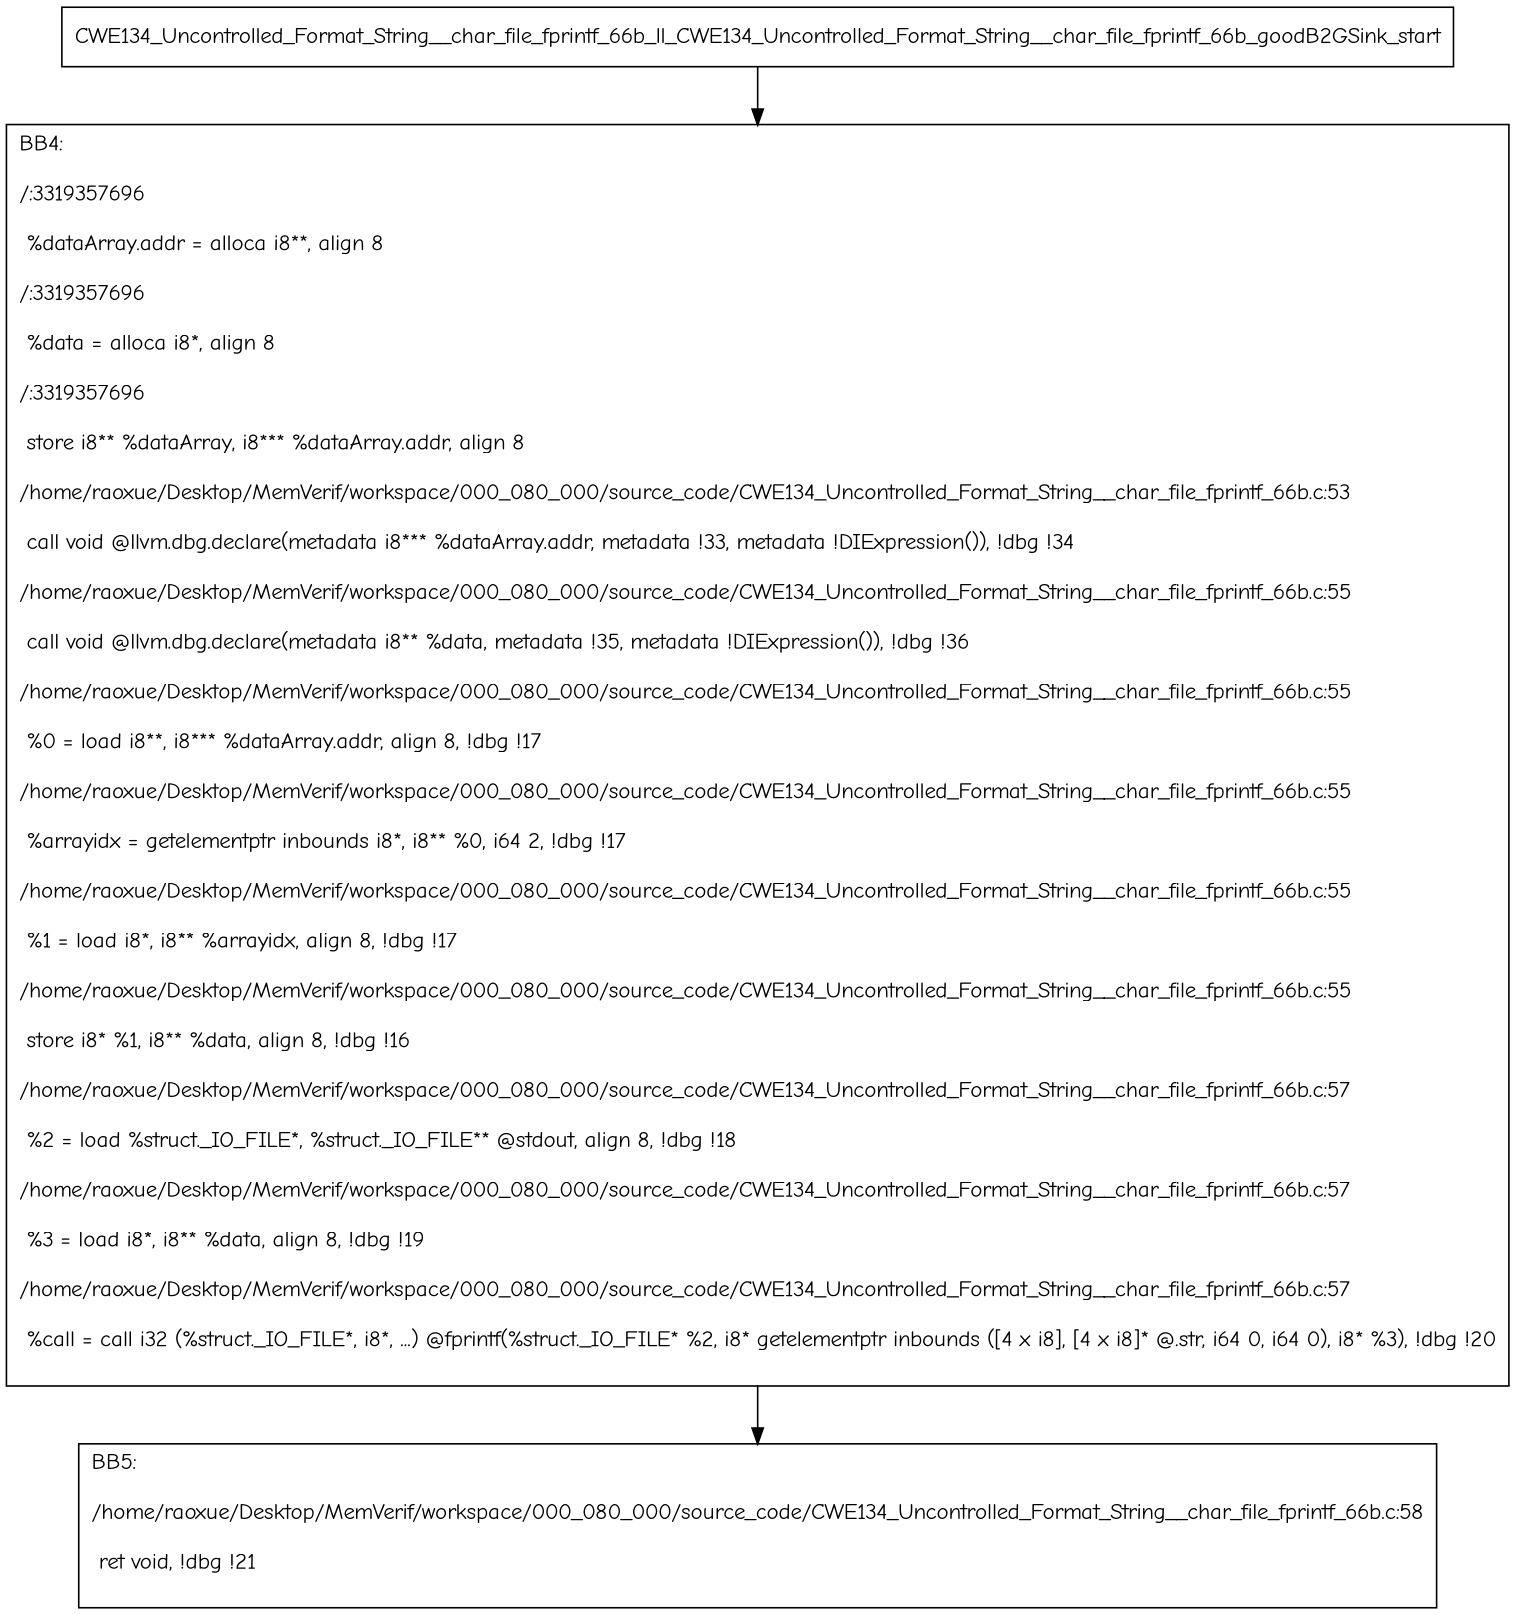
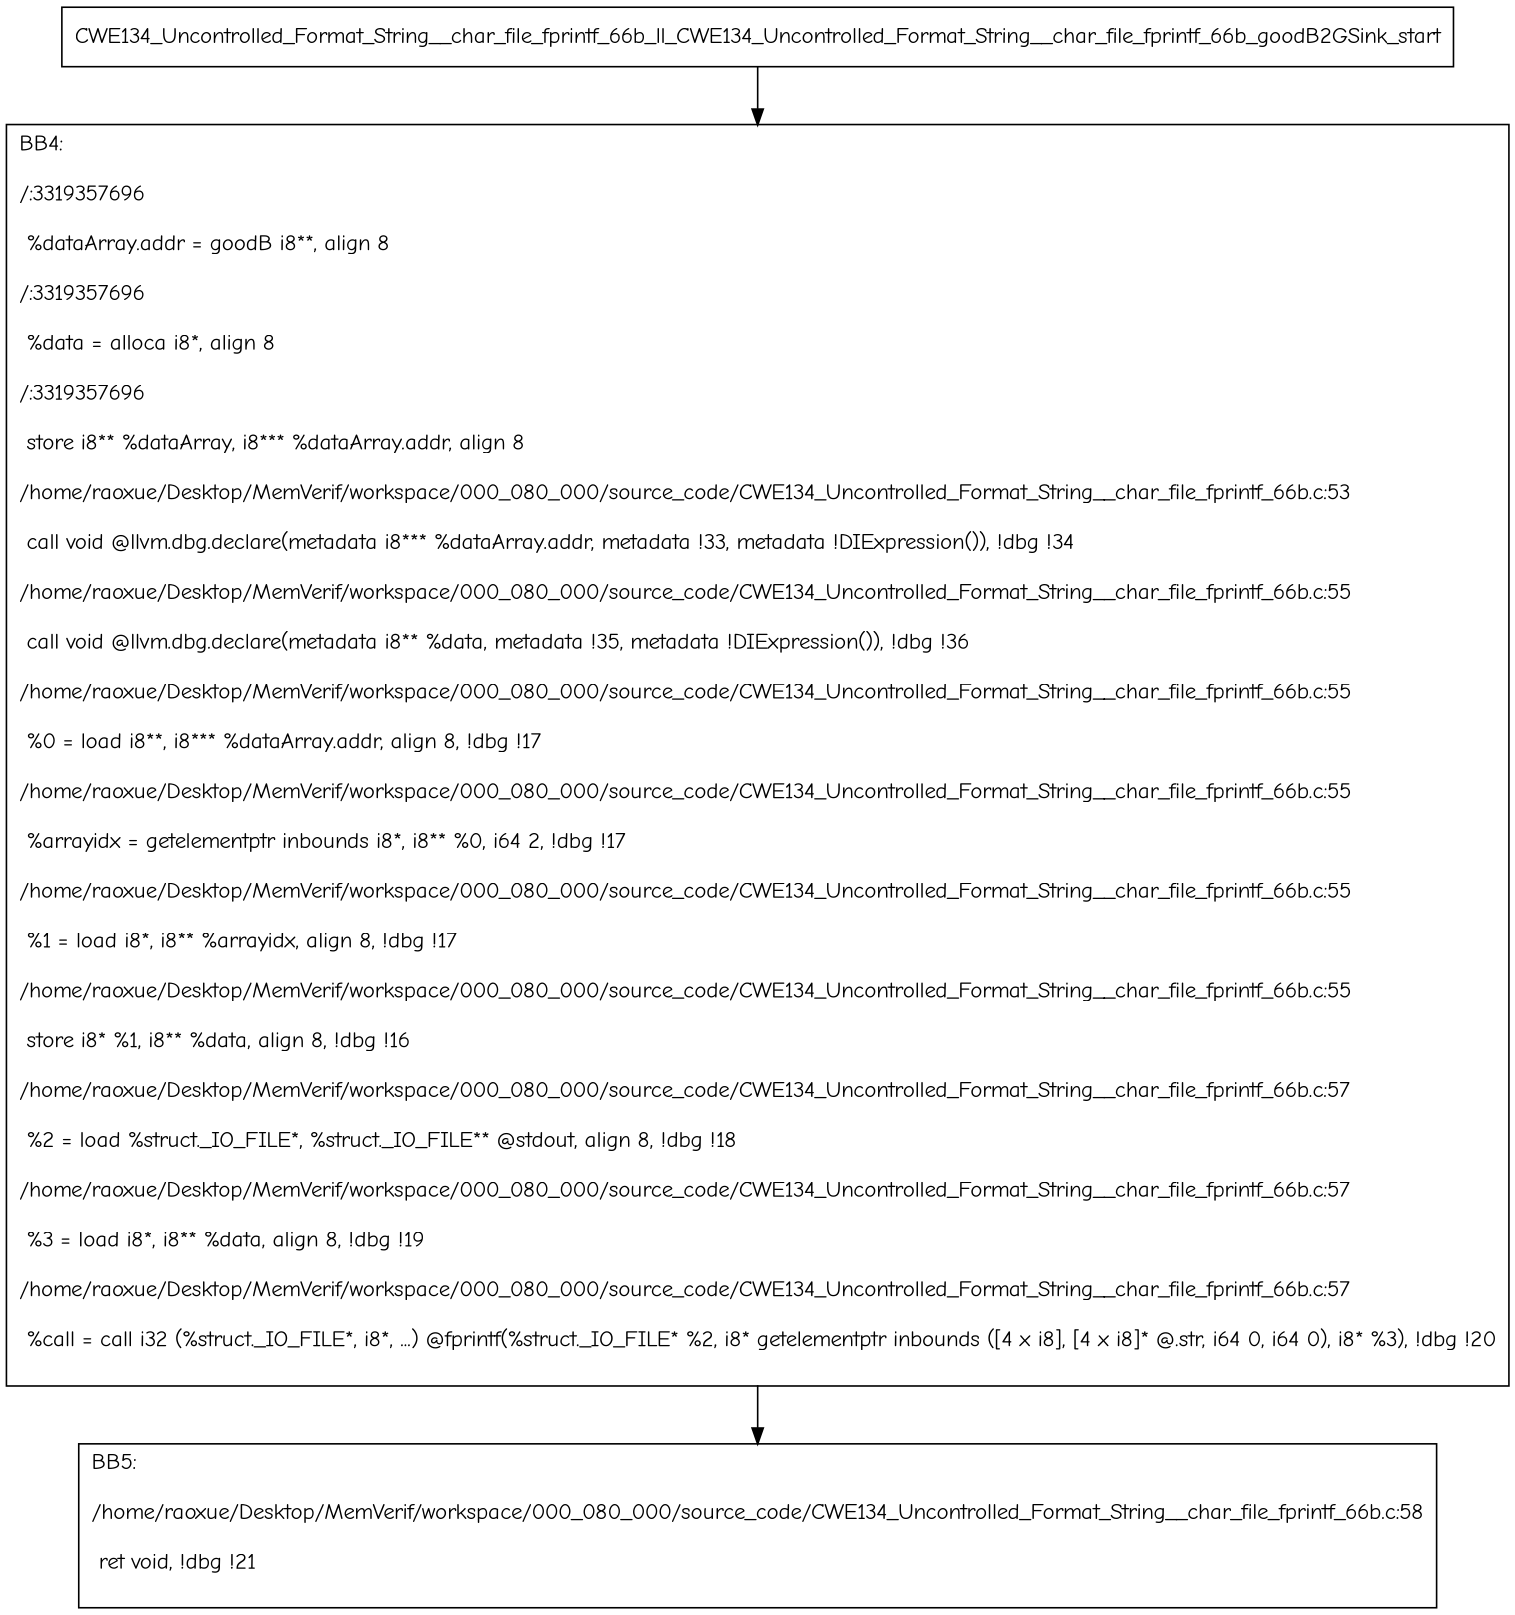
(202, 243) -> (205, 243)
